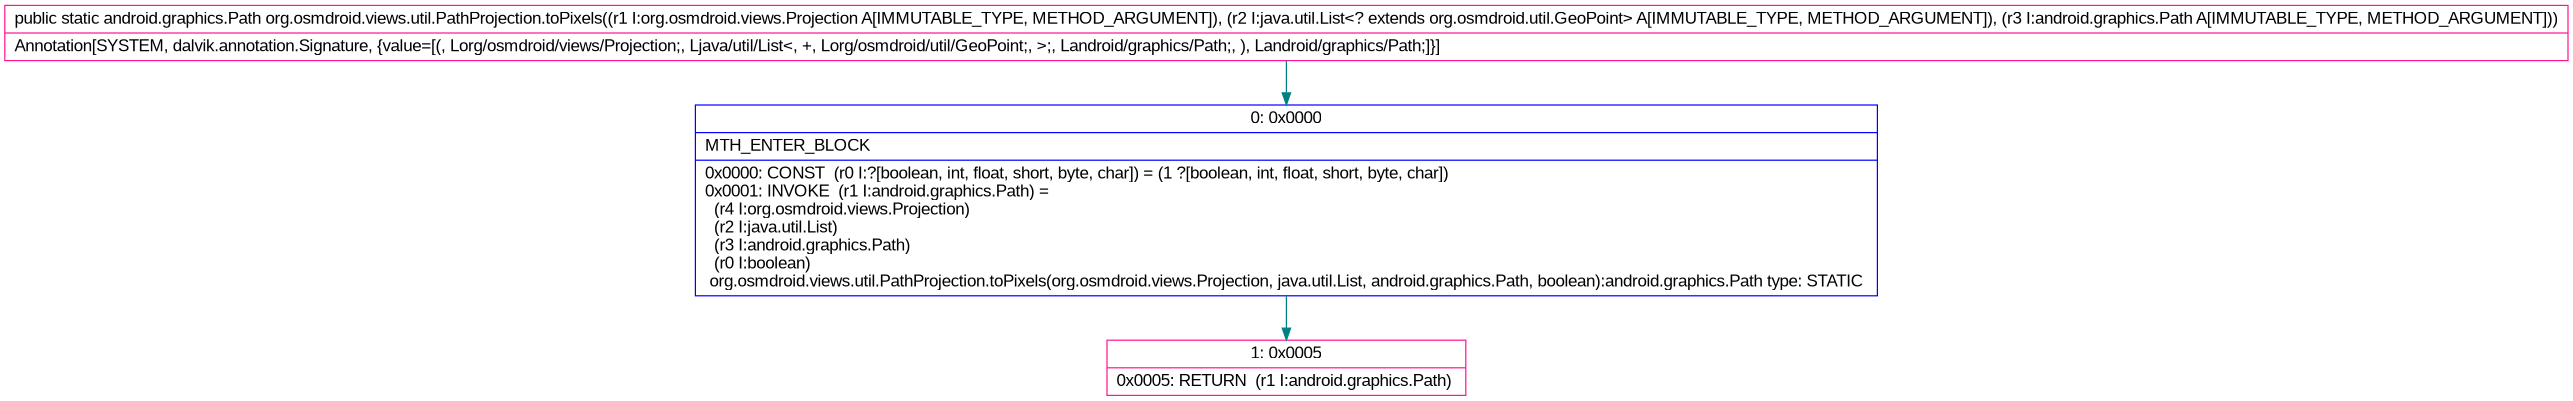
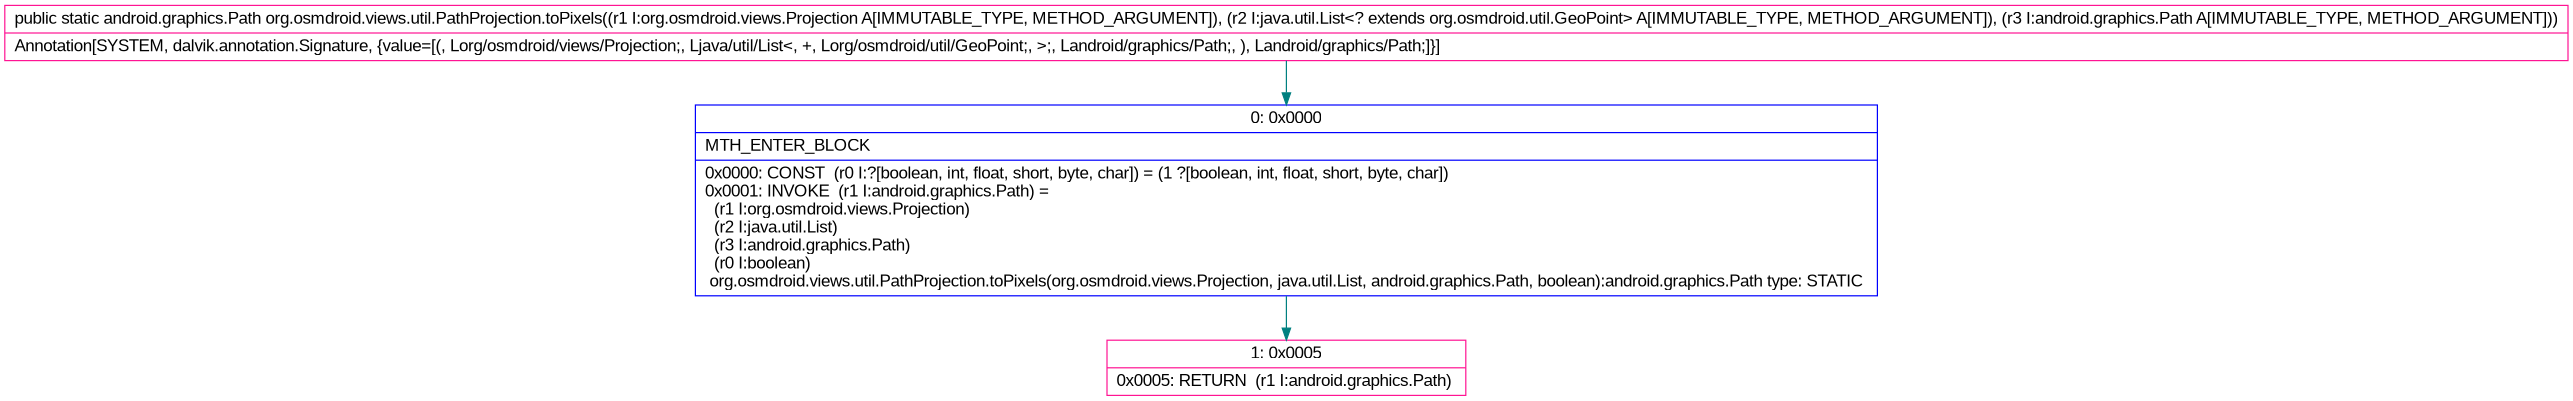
(838, 209) -> (838, 209)
